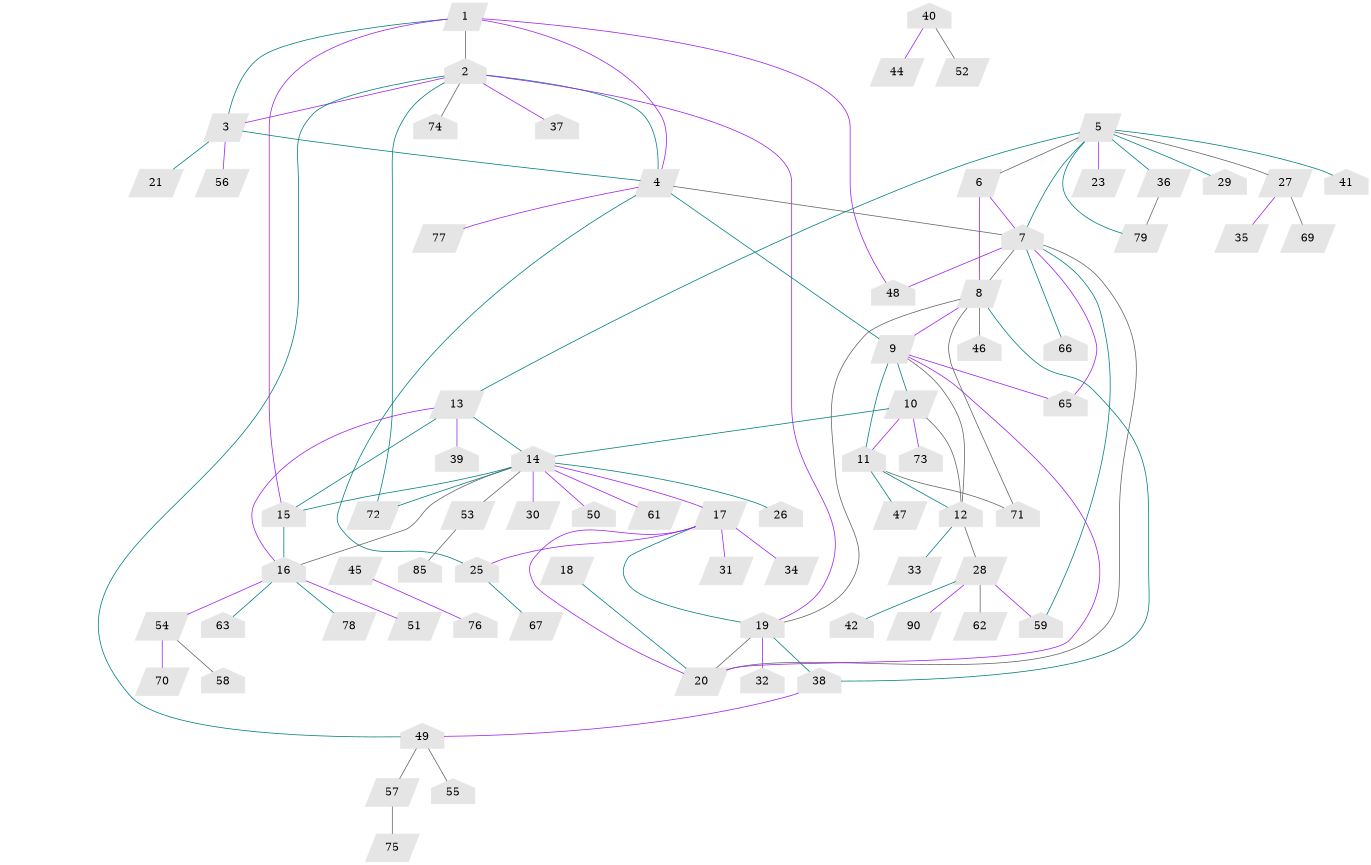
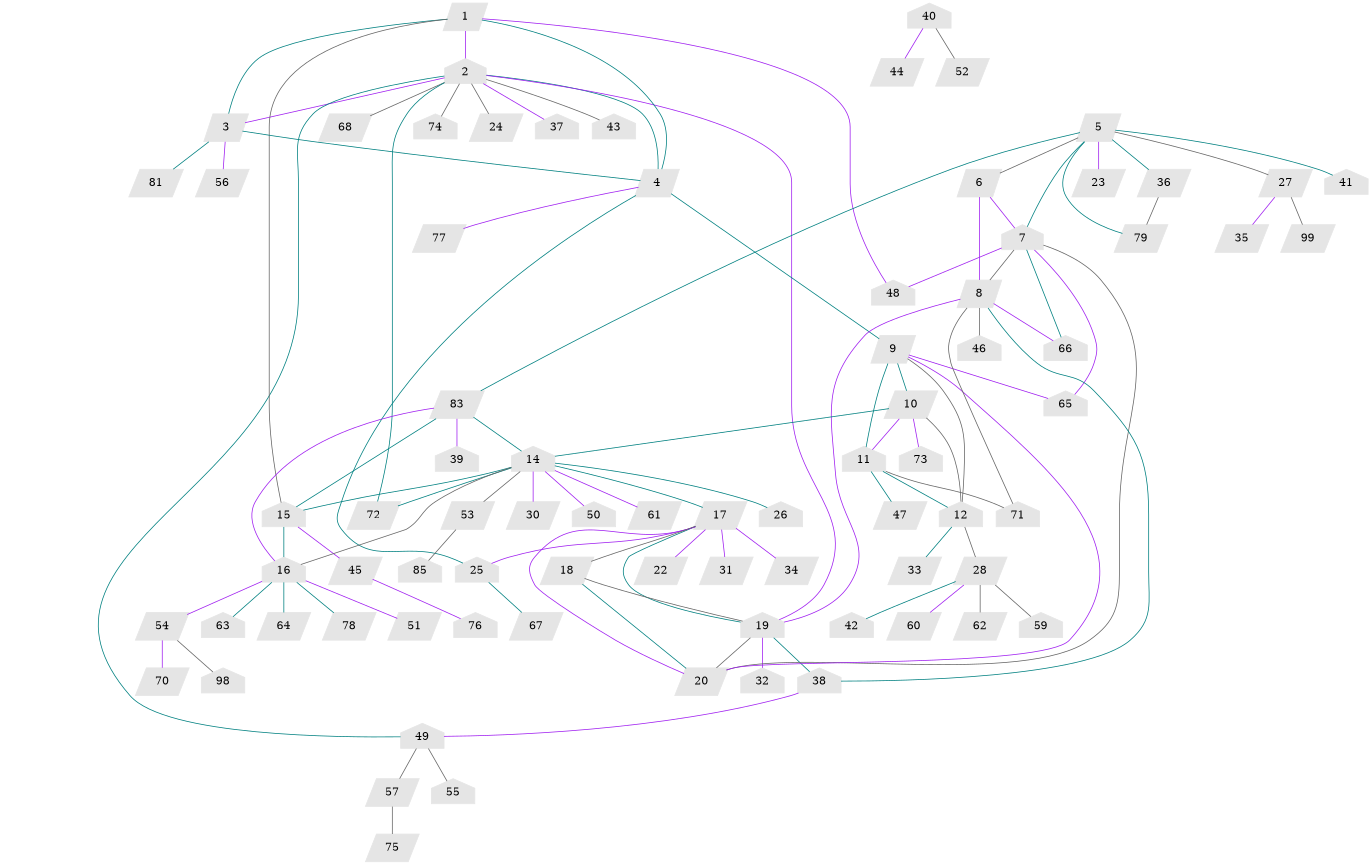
(465, 45) -> (465, 45)
(606, 63) -> (606, 63)
none -> (345, 128)
none -> (496, 128)
none -> (614, 128)
(156, 183) -> (156, 183)
(1225, 183) -> none
(269, 202) -> (269, 202)
(829, 209) -> none
(1308, 239) -> (1308, 239)
(936, 322) -> (1023, 322)
(457, 405) -> (457, 405)
(1108, 425) -> none
(833, 445) -> (833, 445)
(629, 485) -> (629, 485)
none -> (319, 543)
none -> (643, 544)
none -> (661, 571)
none -> (628, 592)
(1013, 601) -> (1013, 601)
none -> (284, 626)
(914, 626) -> (914, 626)
(223, 682) -> (223, 682)
